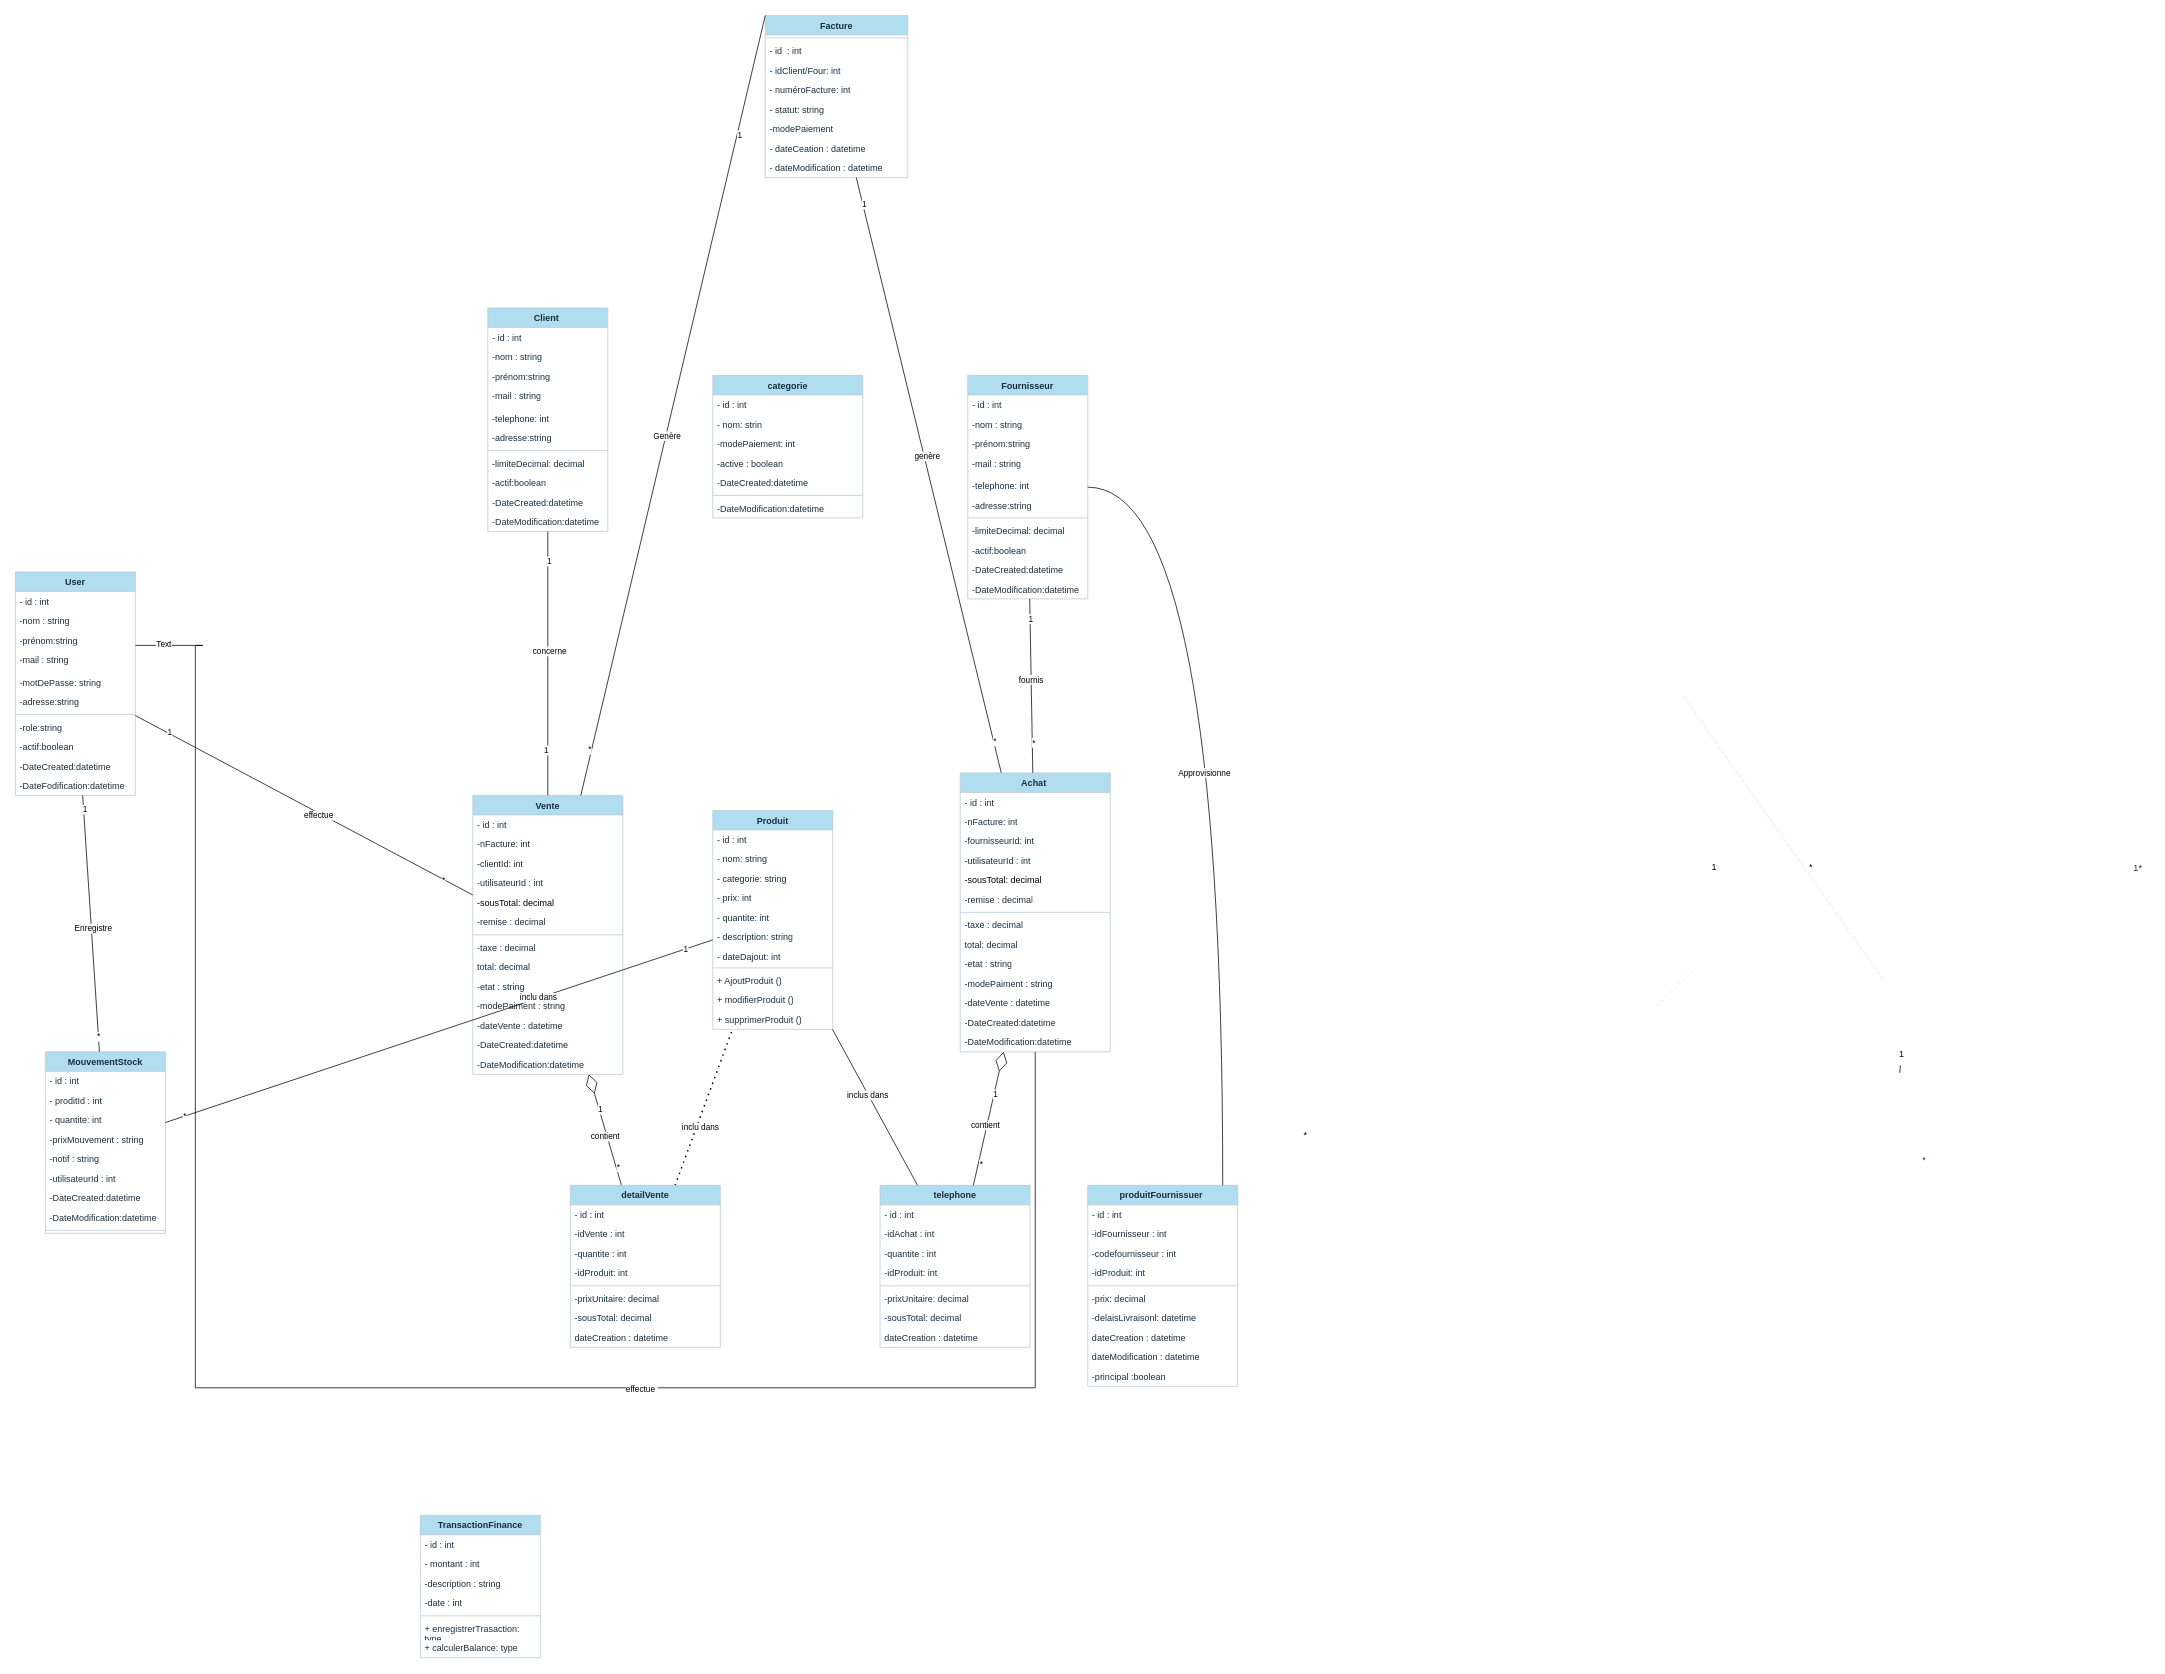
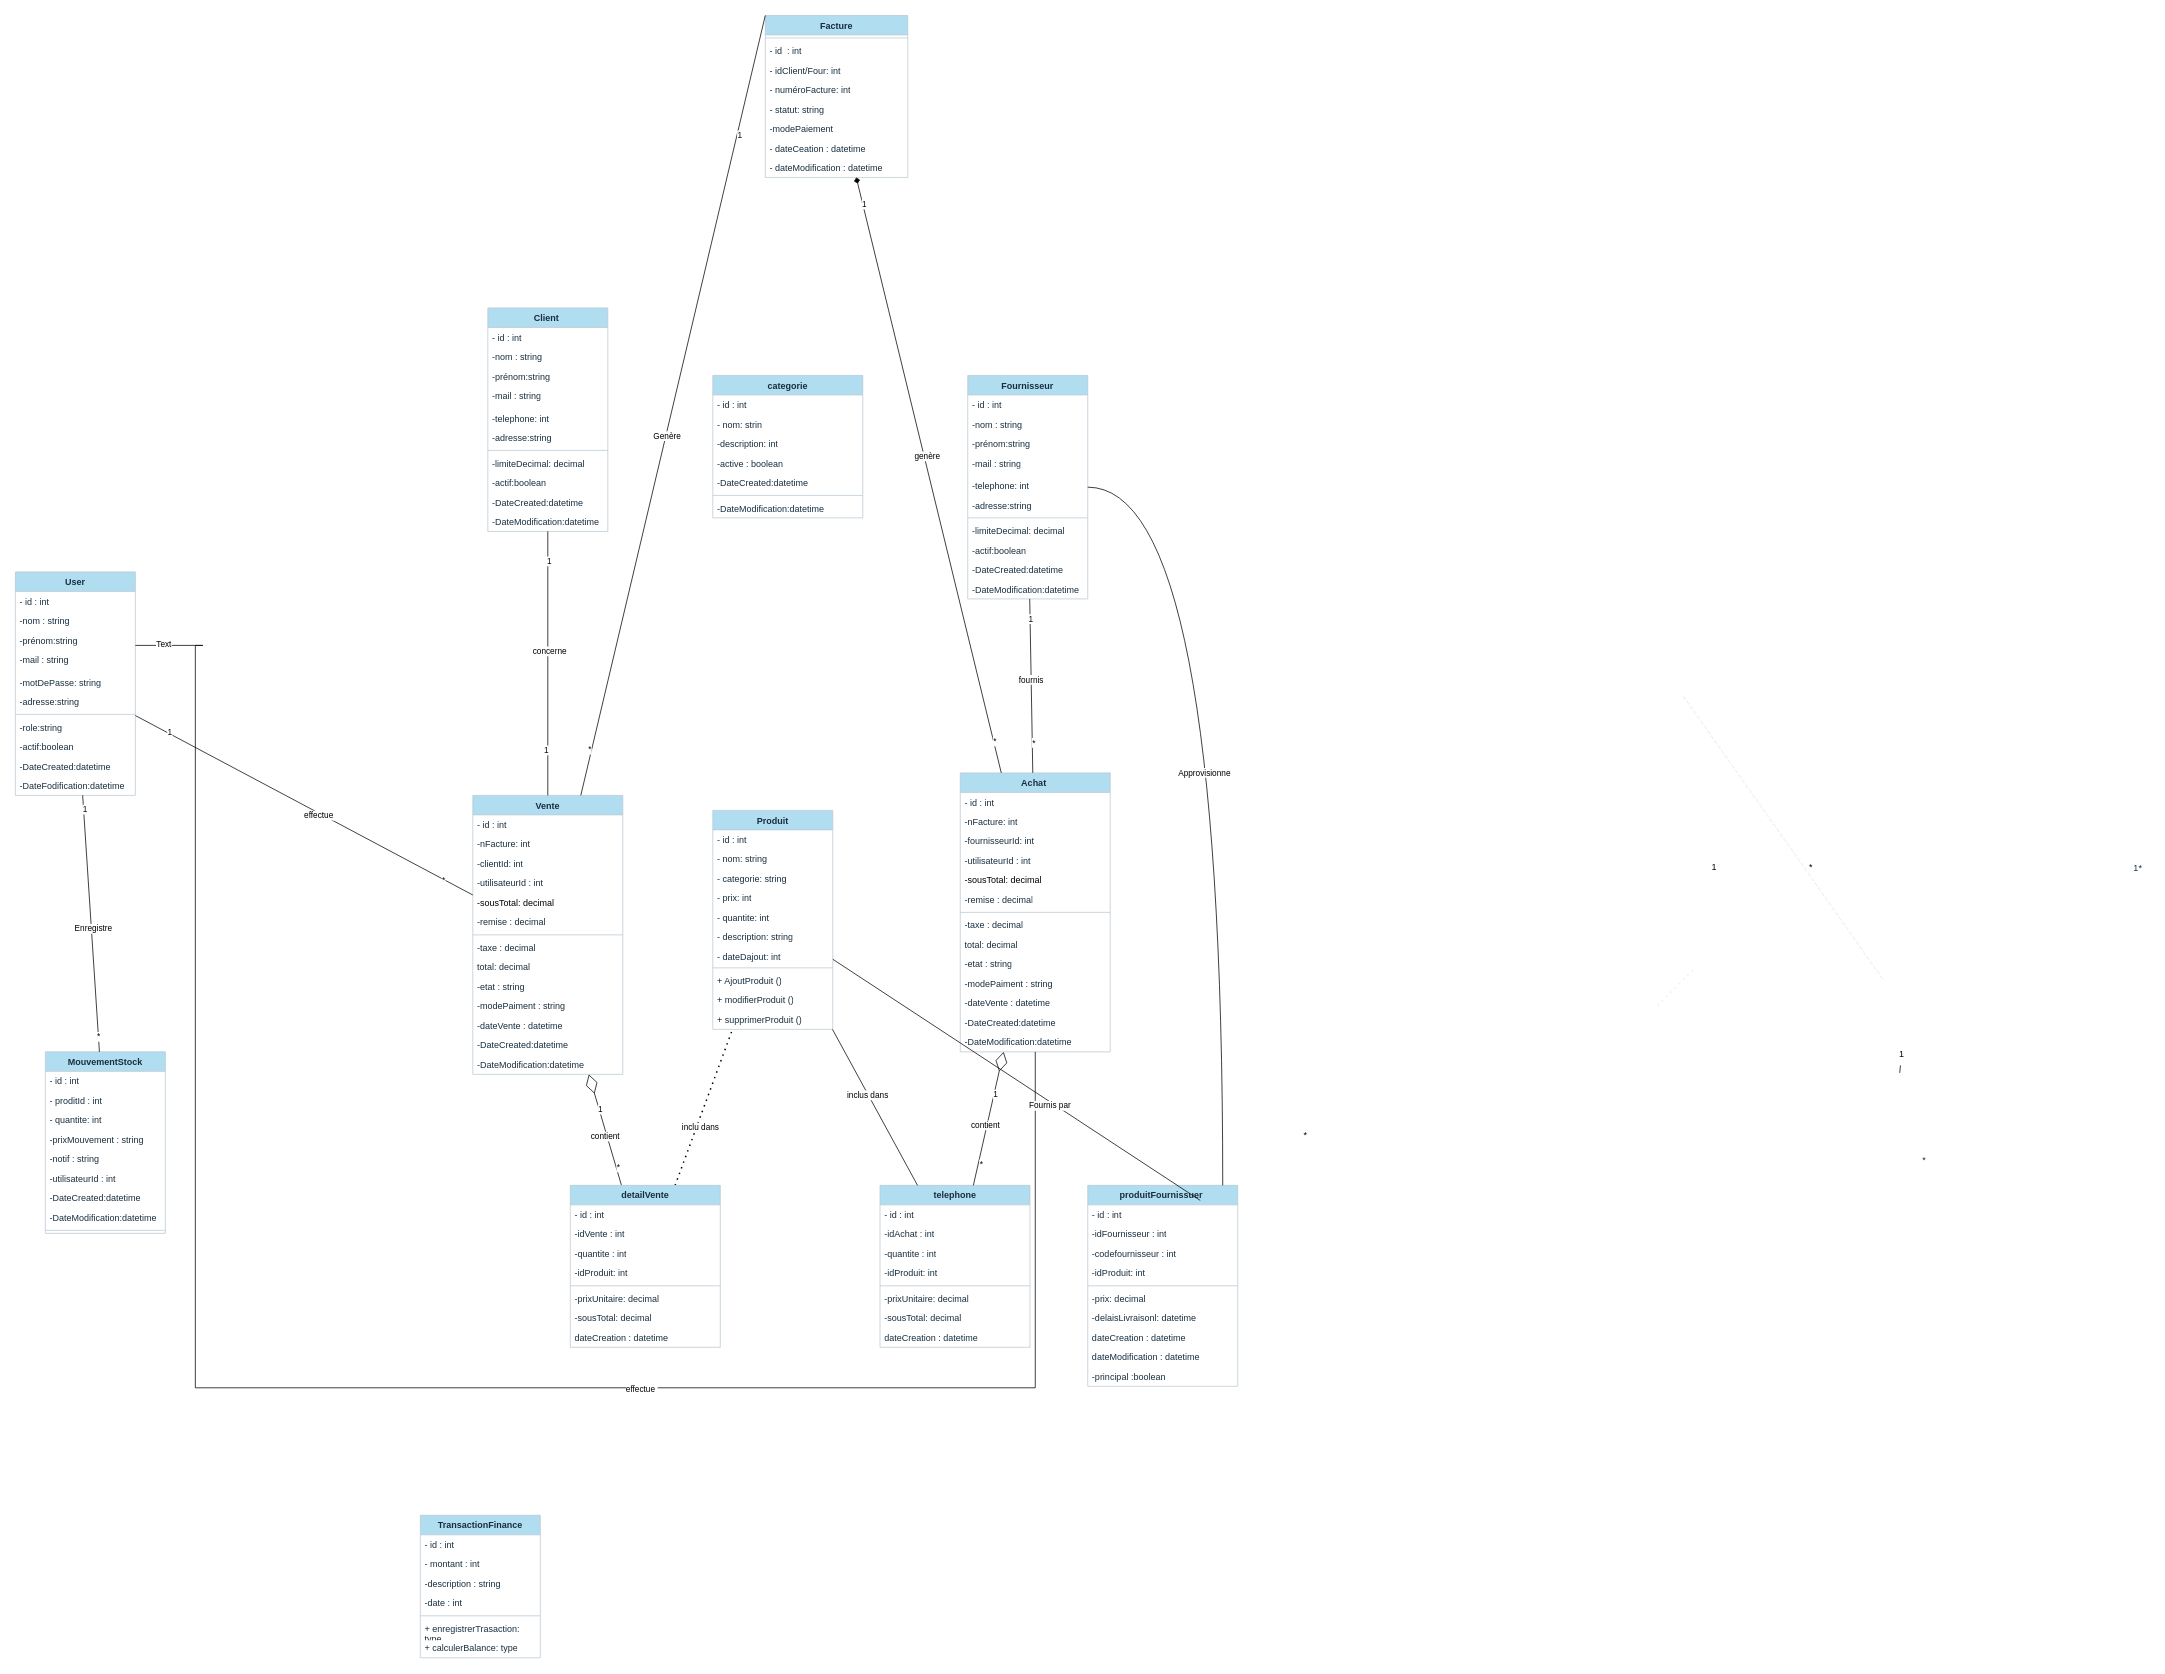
(858, 182) -> (858, 184)
(758, 445) -> (754, 445)
(439, 1031) -> none
none -> (1017, 1080)
